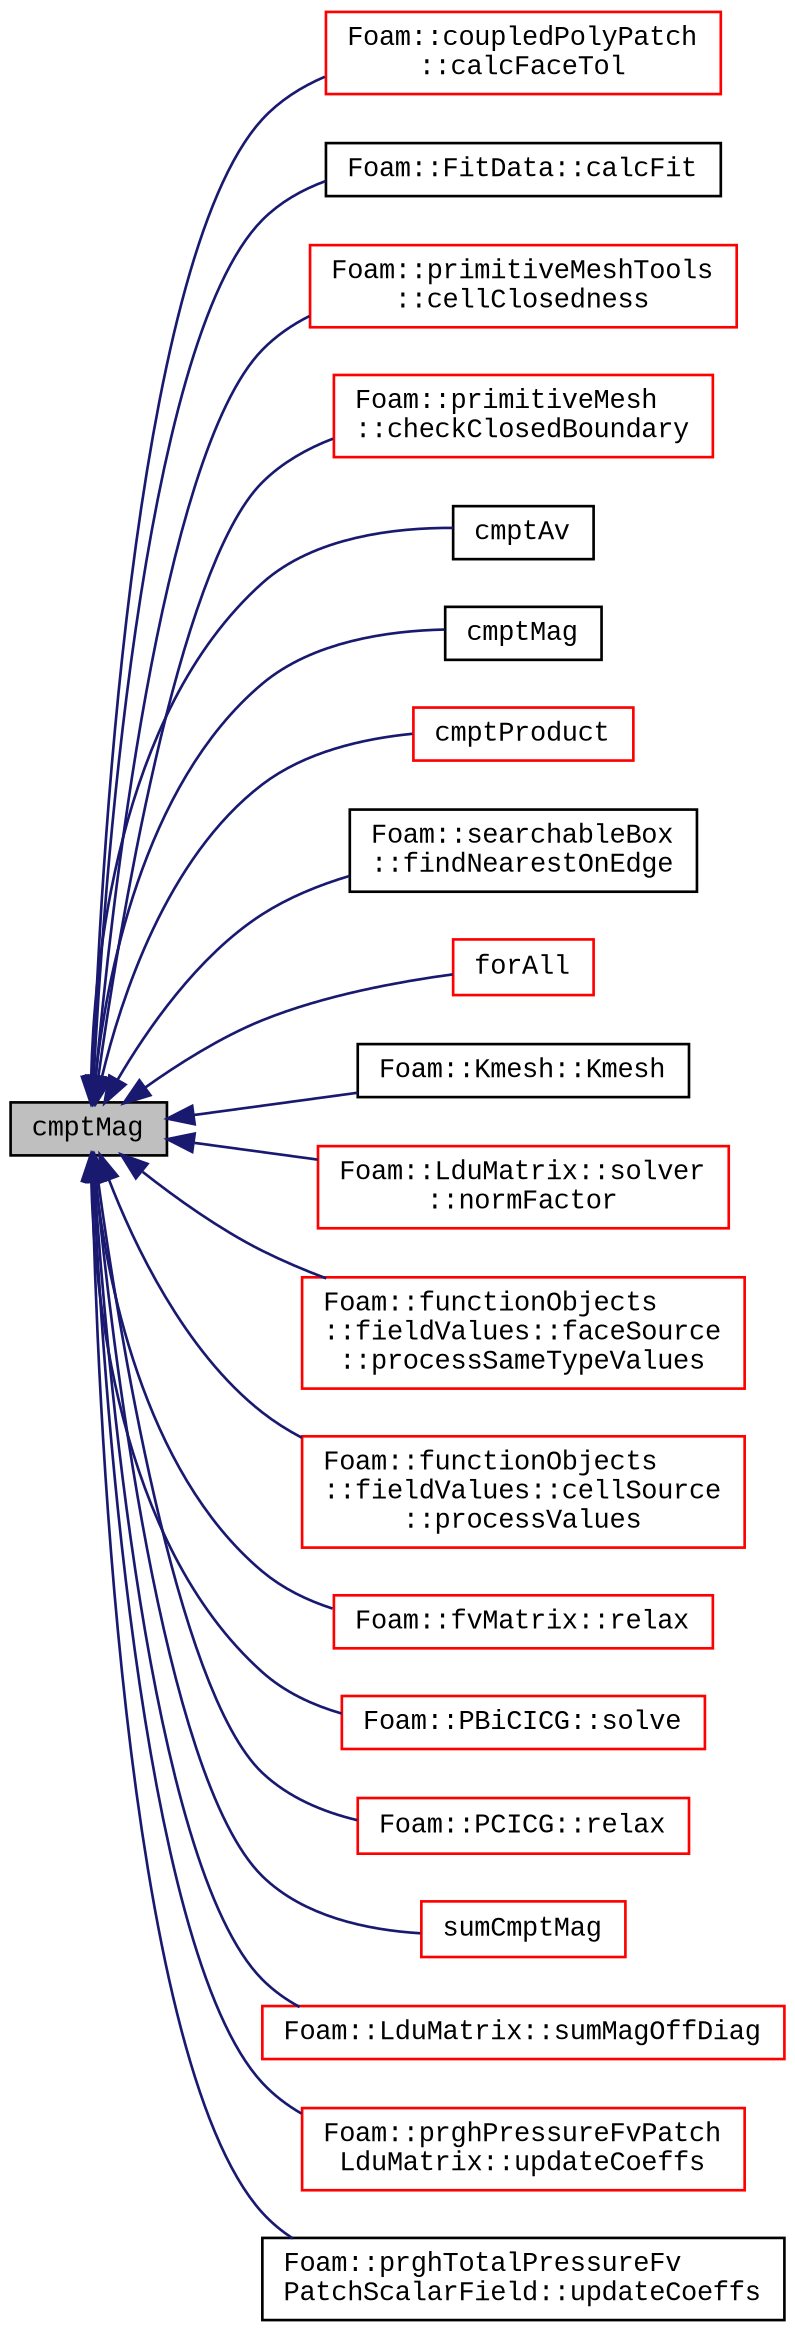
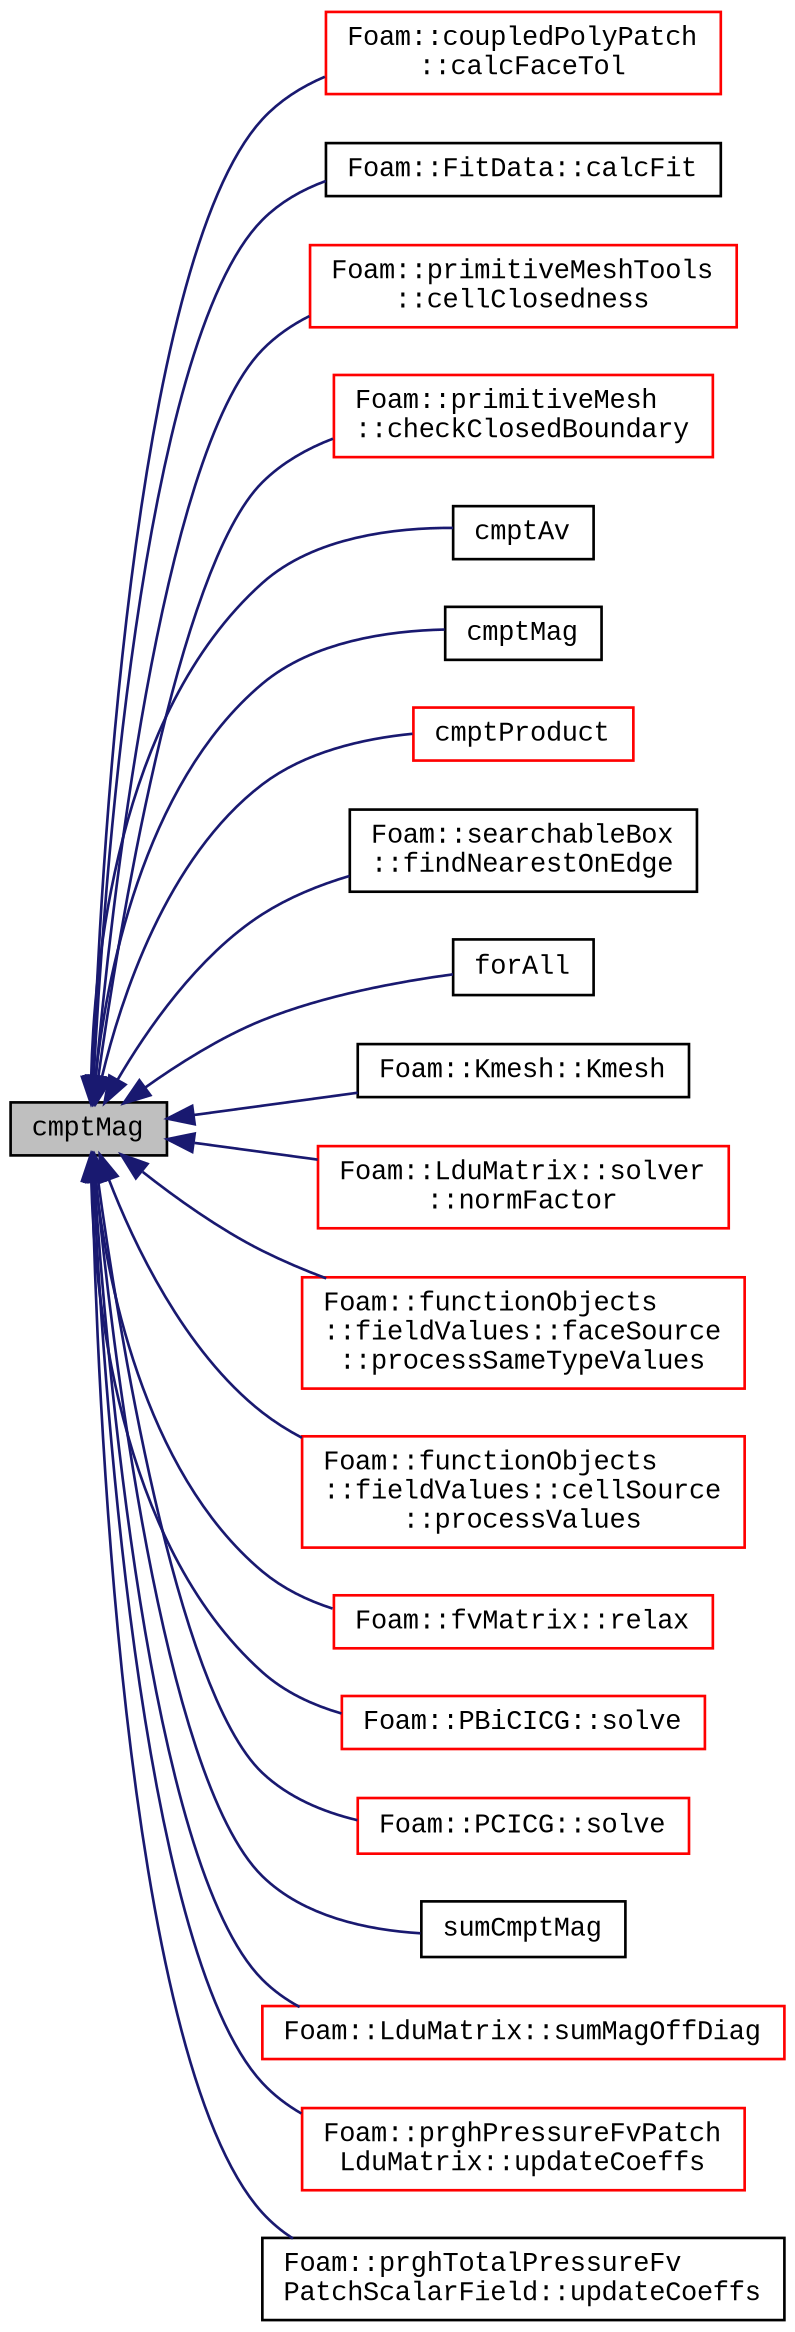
(523, 967) -> (523, 967)
(523, 1826) -> (523, 1826)
(523, 1929) -> (523, 1929)
